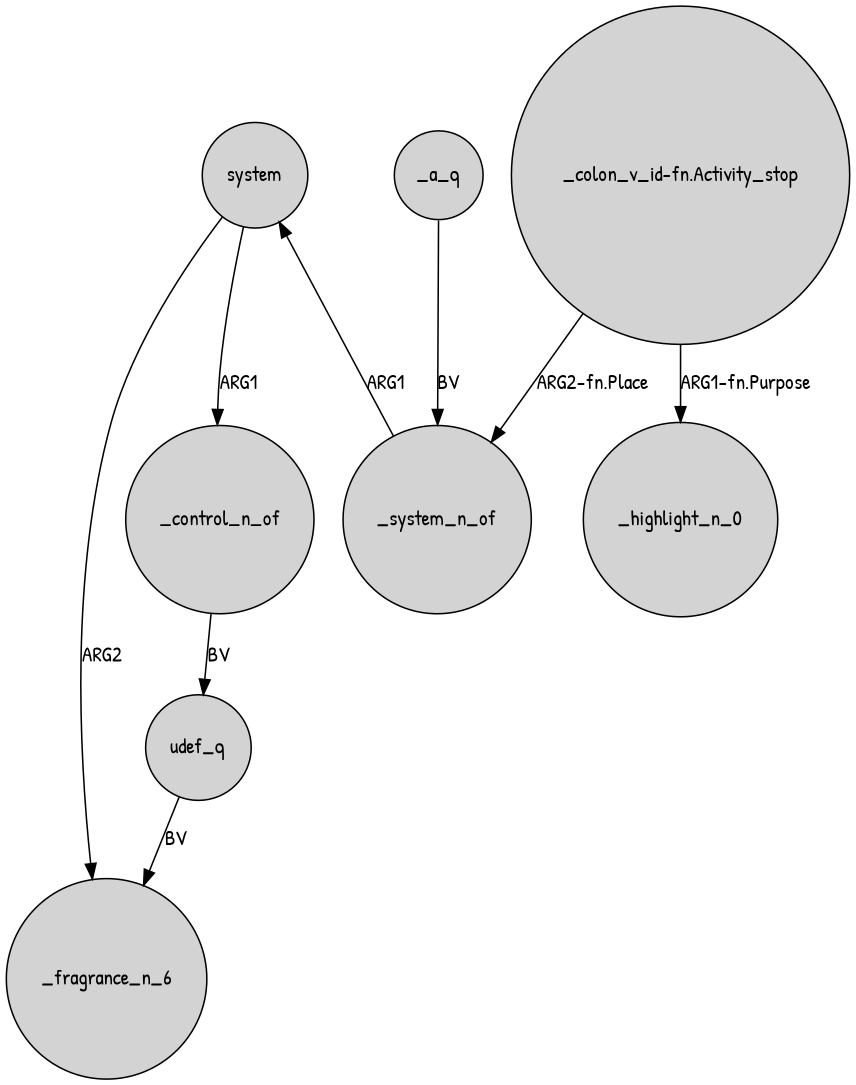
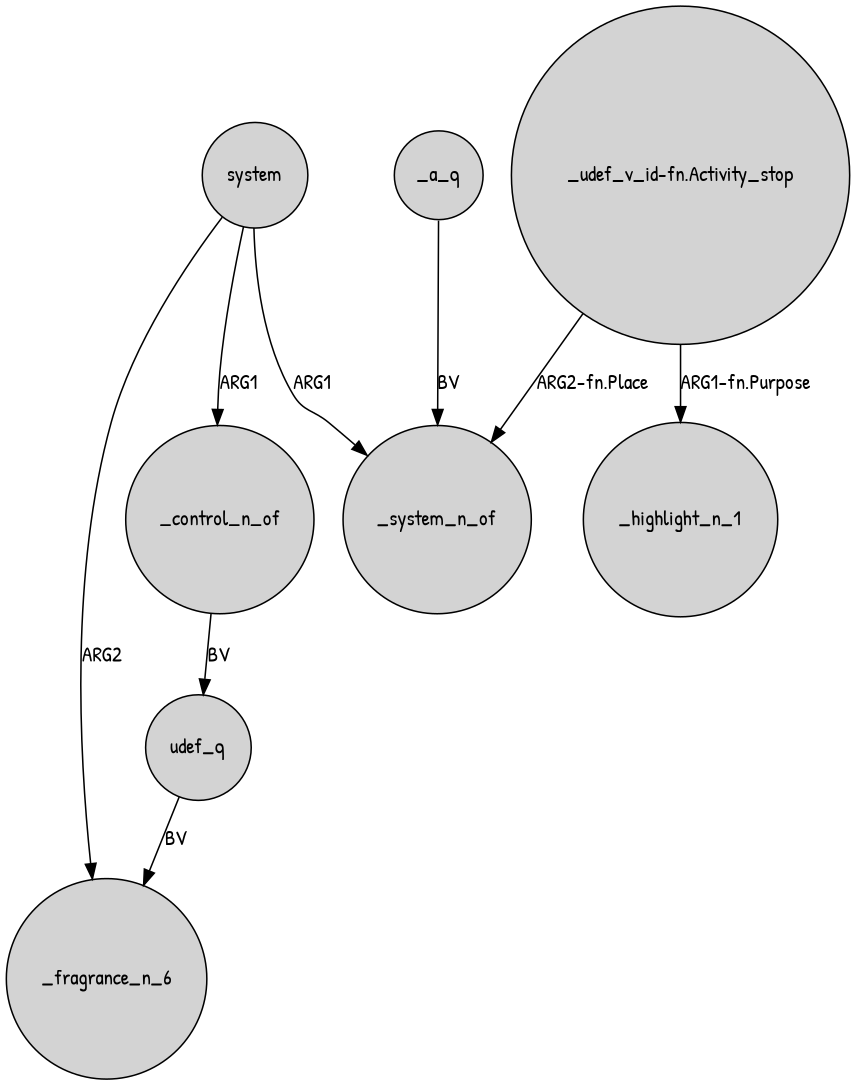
(681, 175) -> (681, 175)
(340, 336) -> (274, 352)
(681, 520) -> (681, 520)
